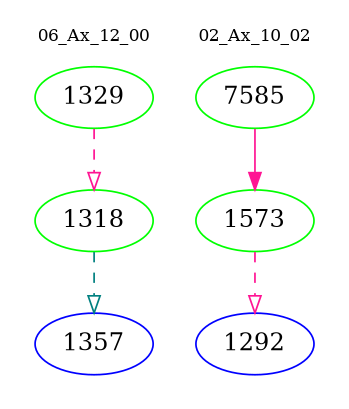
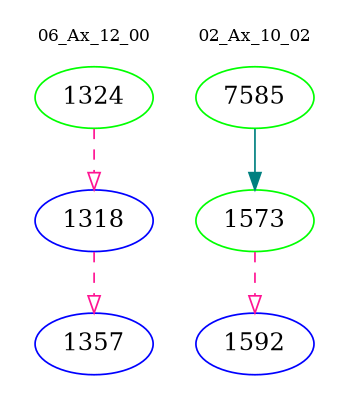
(94, 98) -> (94, 98)
(255, 151) -> (255, 151)
(94, 221) -> (94, 221)
(94, 274) -> (94, 274)
(255, 344) -> (255, 344)
